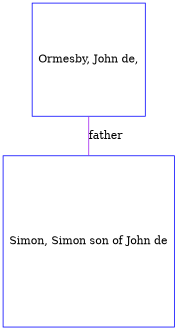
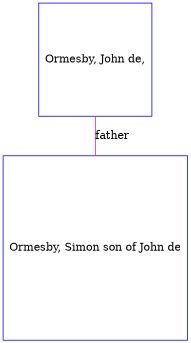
(89, 241) -> (95, 248)
